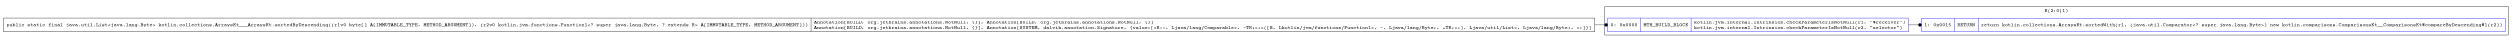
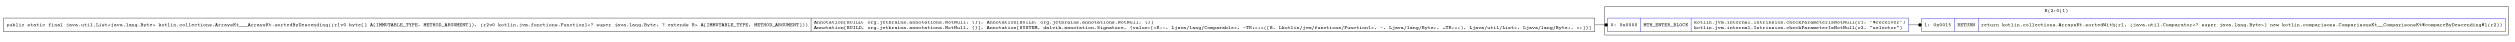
(1666, 25) -> (1666, 25)
